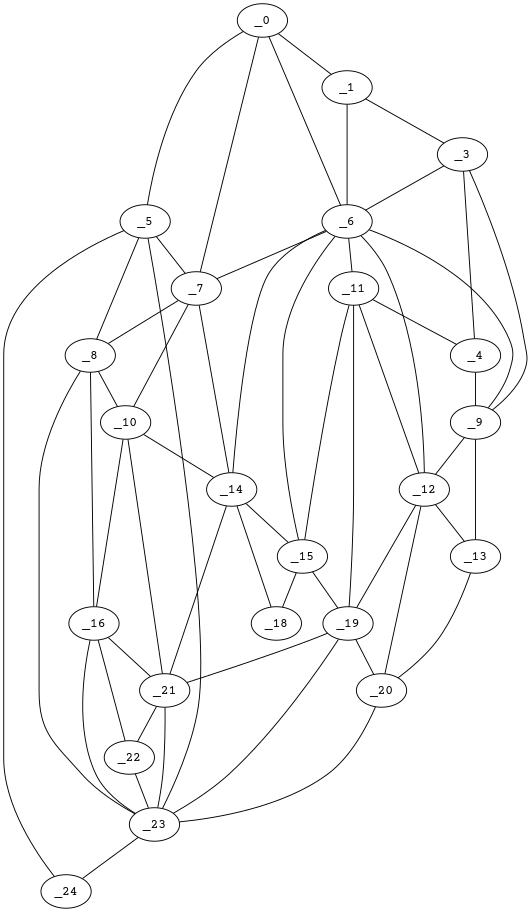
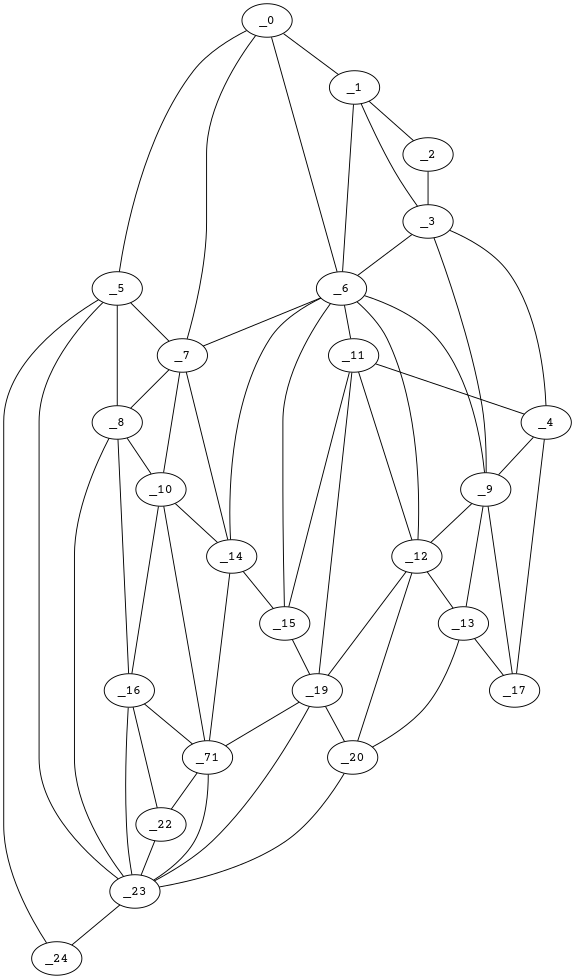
none -> (428, 154)
(276, 623) -> none
(165, 690) -> (208, 757)
none -> (515, 690)
